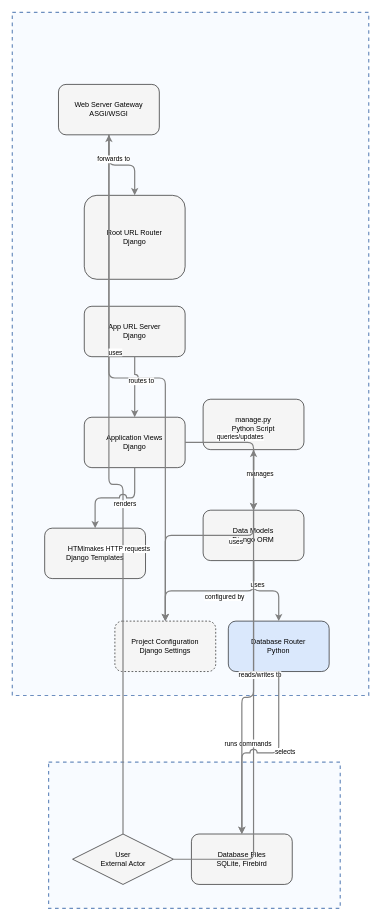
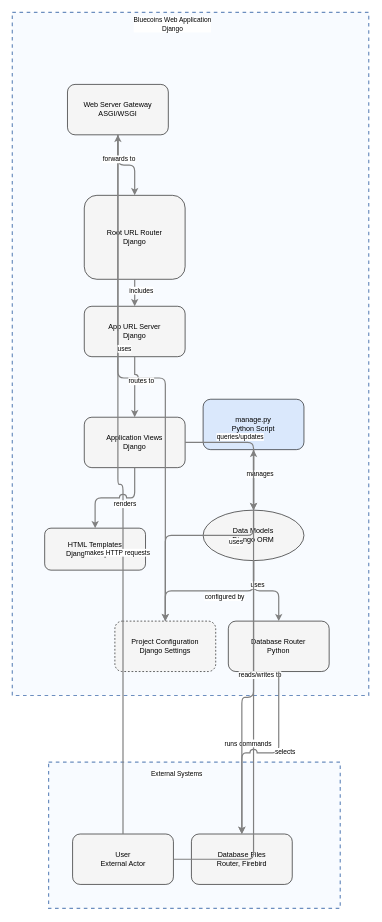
none -> (173, 24)
(109, 110) -> (118, 110)
none -> (135, 290)
(254, 425) -> (254, 425)
(203, 536) -> (203, 536)
(254, 536) -> (254, 536)
(95, 554) -> (95, 549)
(279, 647) -> (279, 647)
none -> (177, 774)
(123, 860) -> (123, 860)
(242, 860) -> (242, 860)
